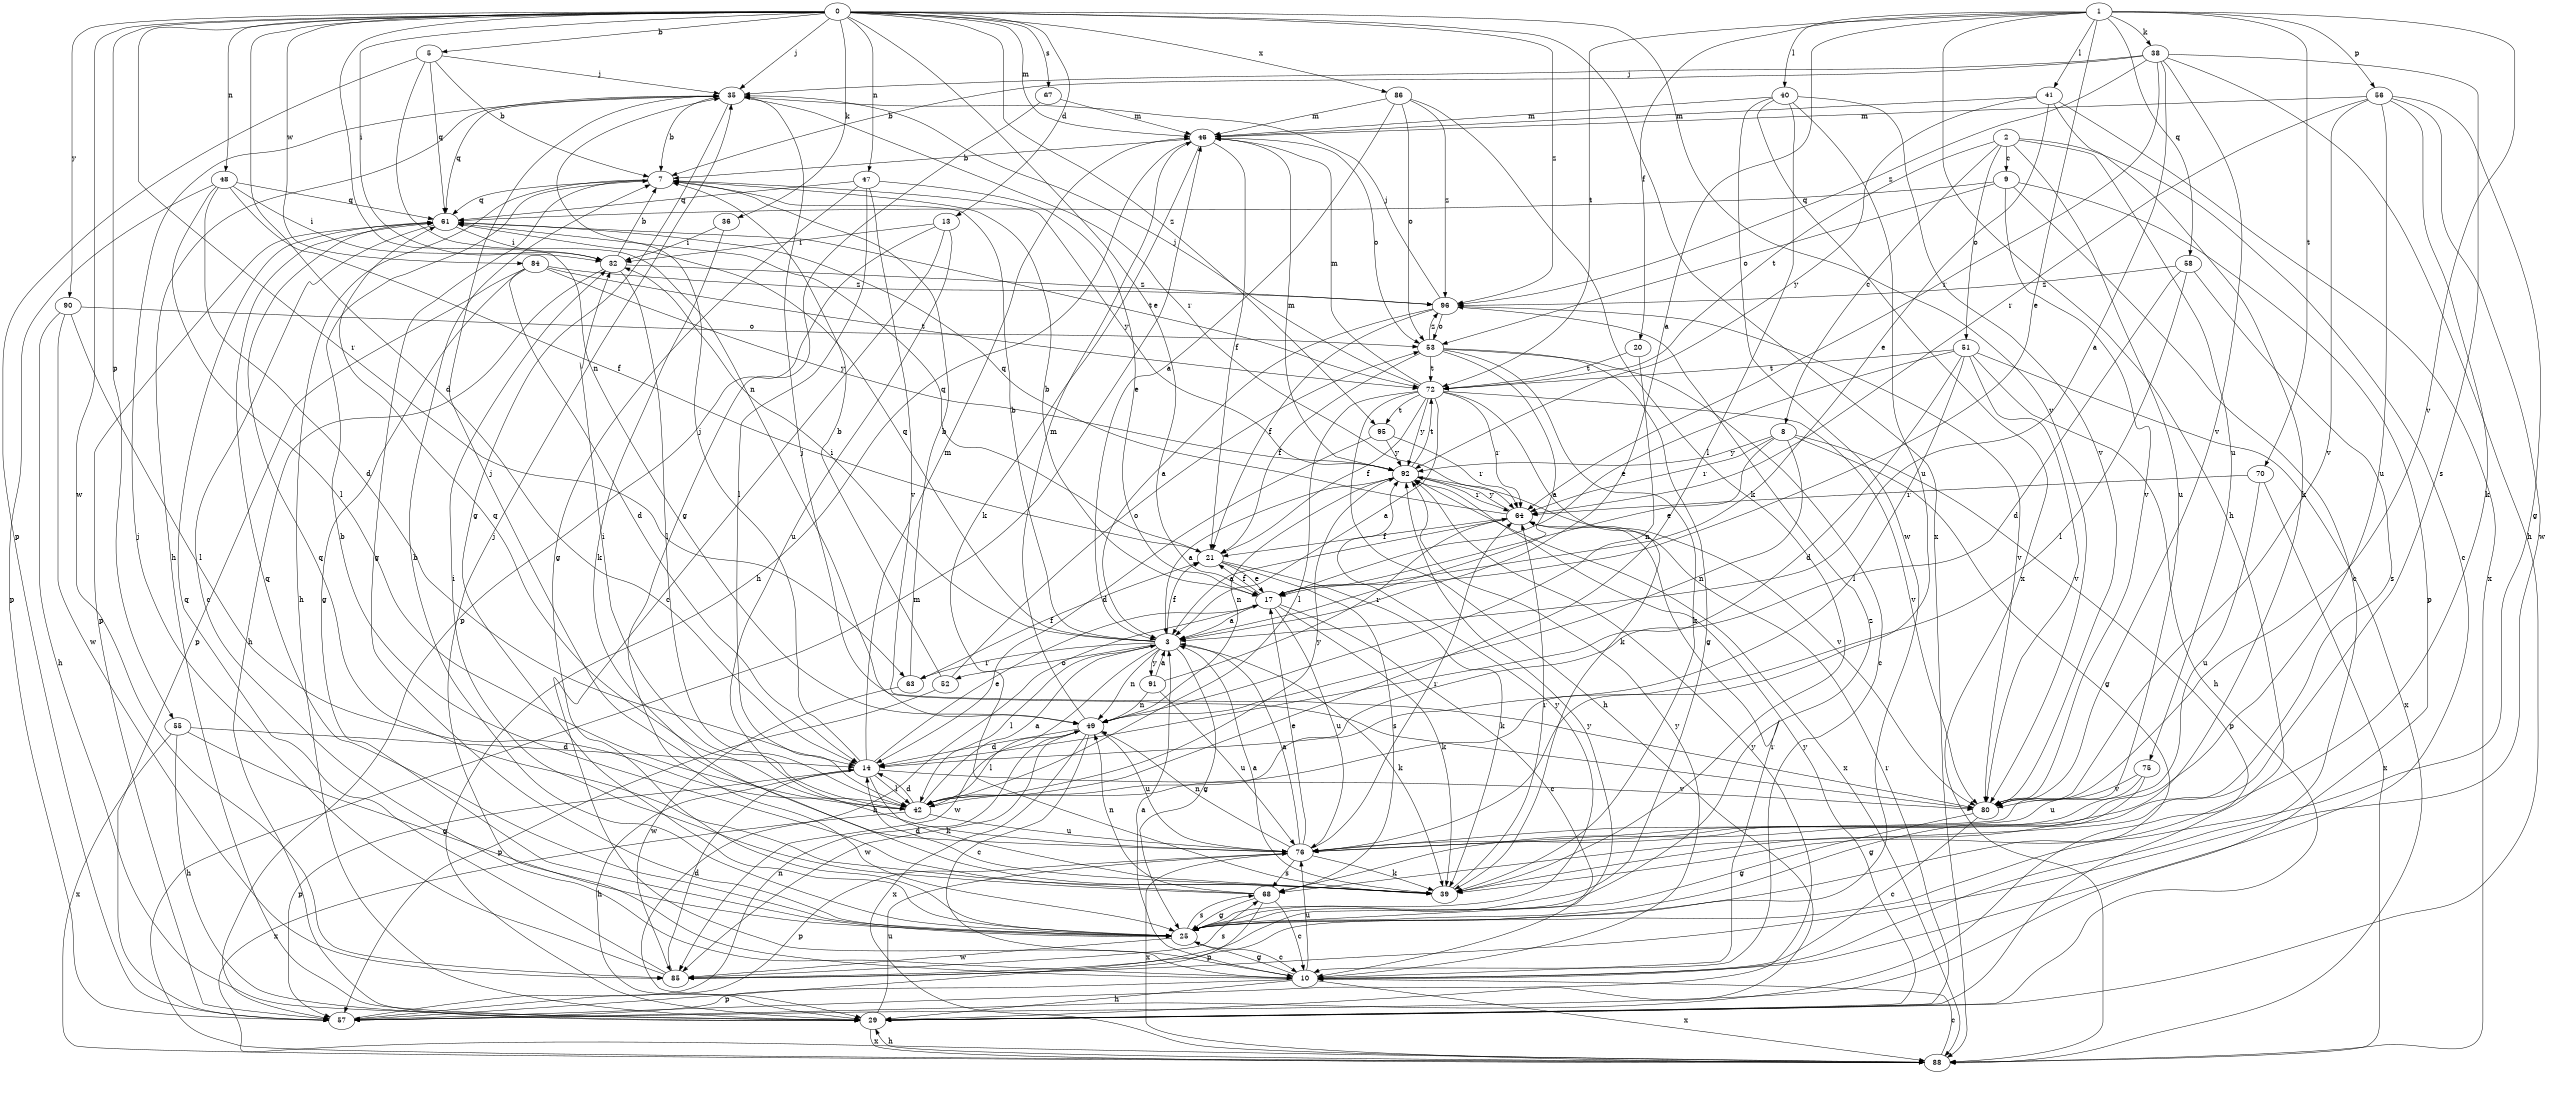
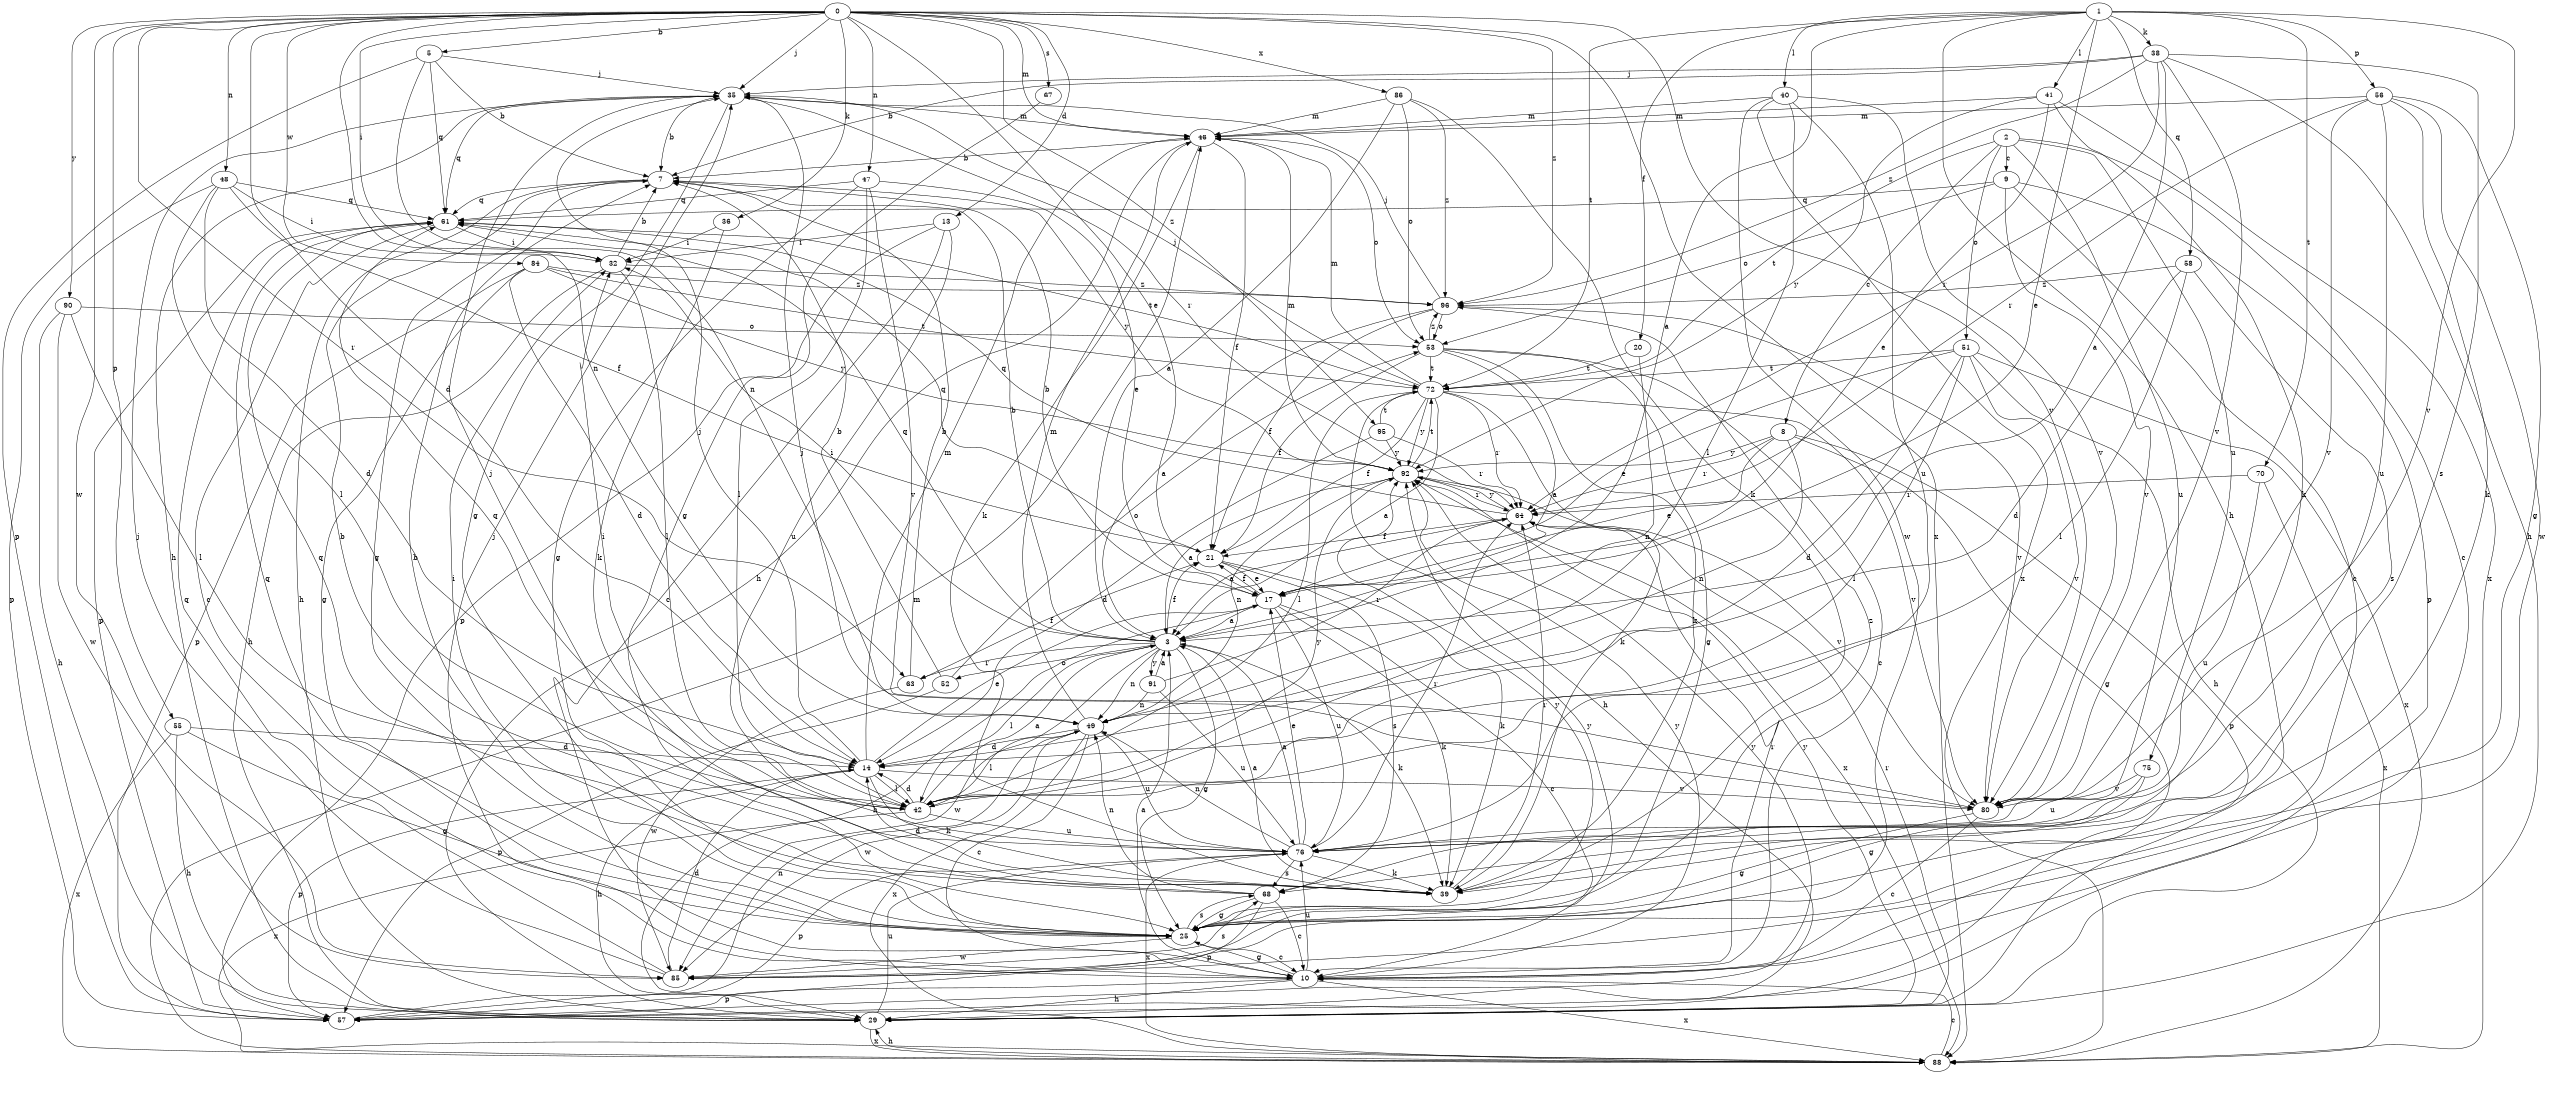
(1123, 116) -> (965, 114)
(1402, 405) -> (1384, 407)
